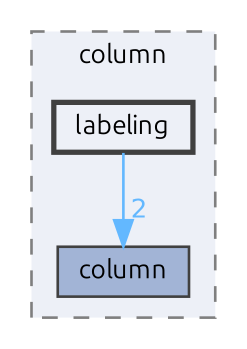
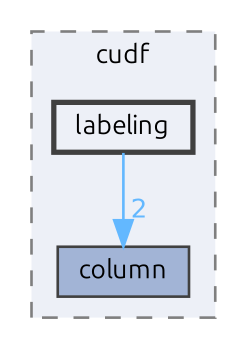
(123, 56) -> (123, 56)
